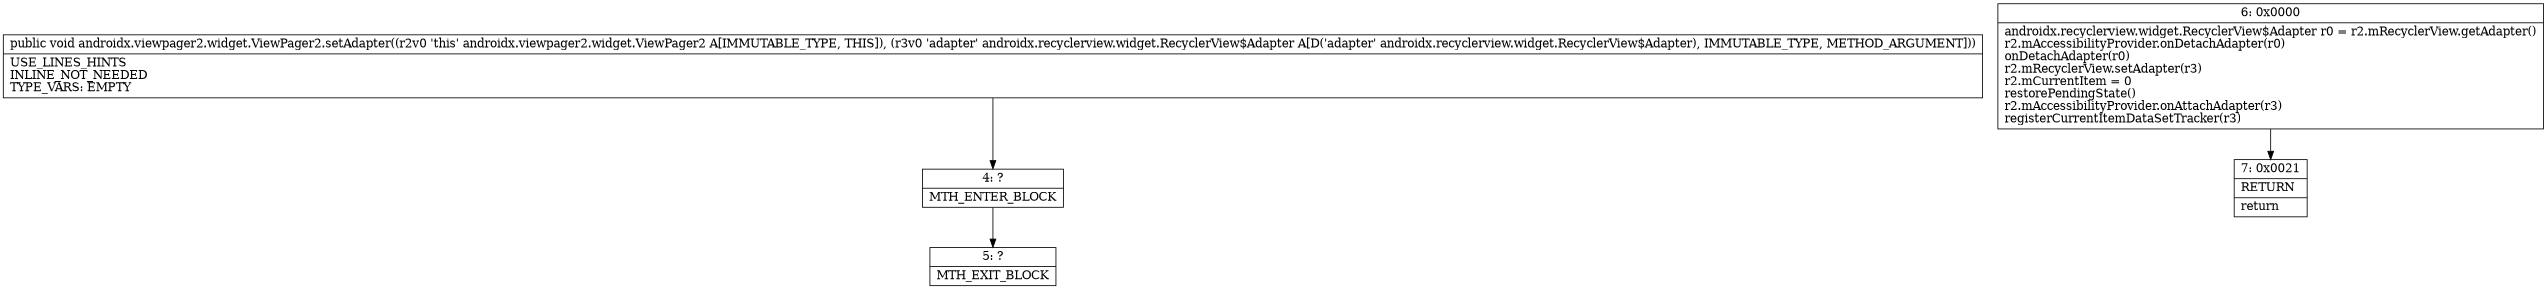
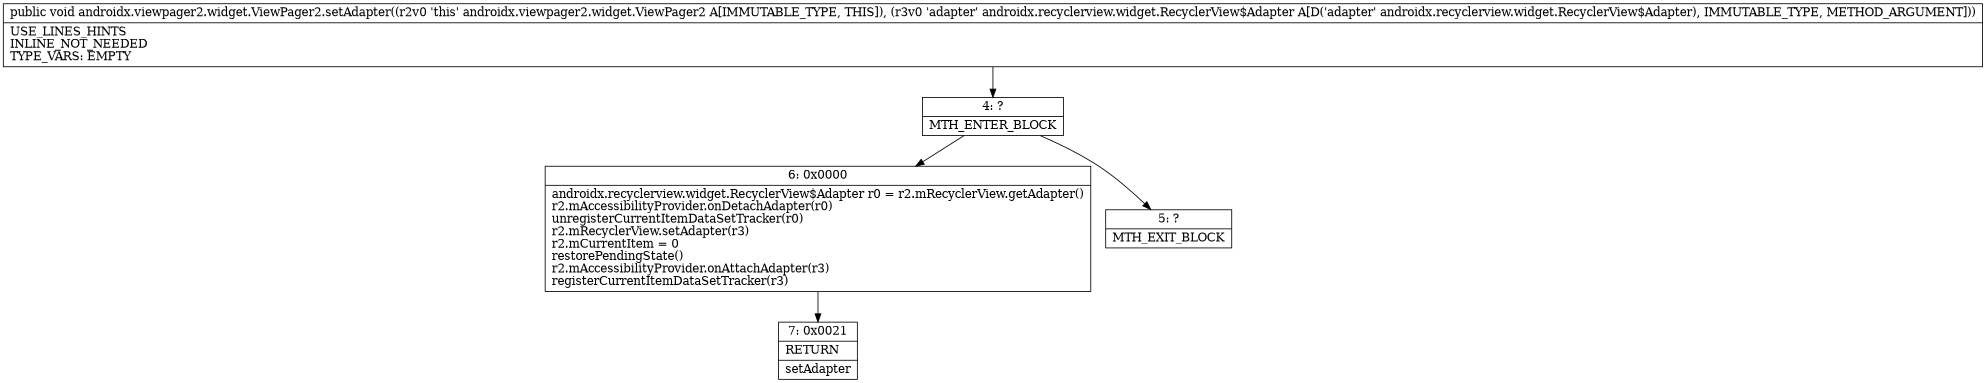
(2067, 57) -> (678, 219)
none -> (944, 149)
(2260, 207) -> (818, 369)
